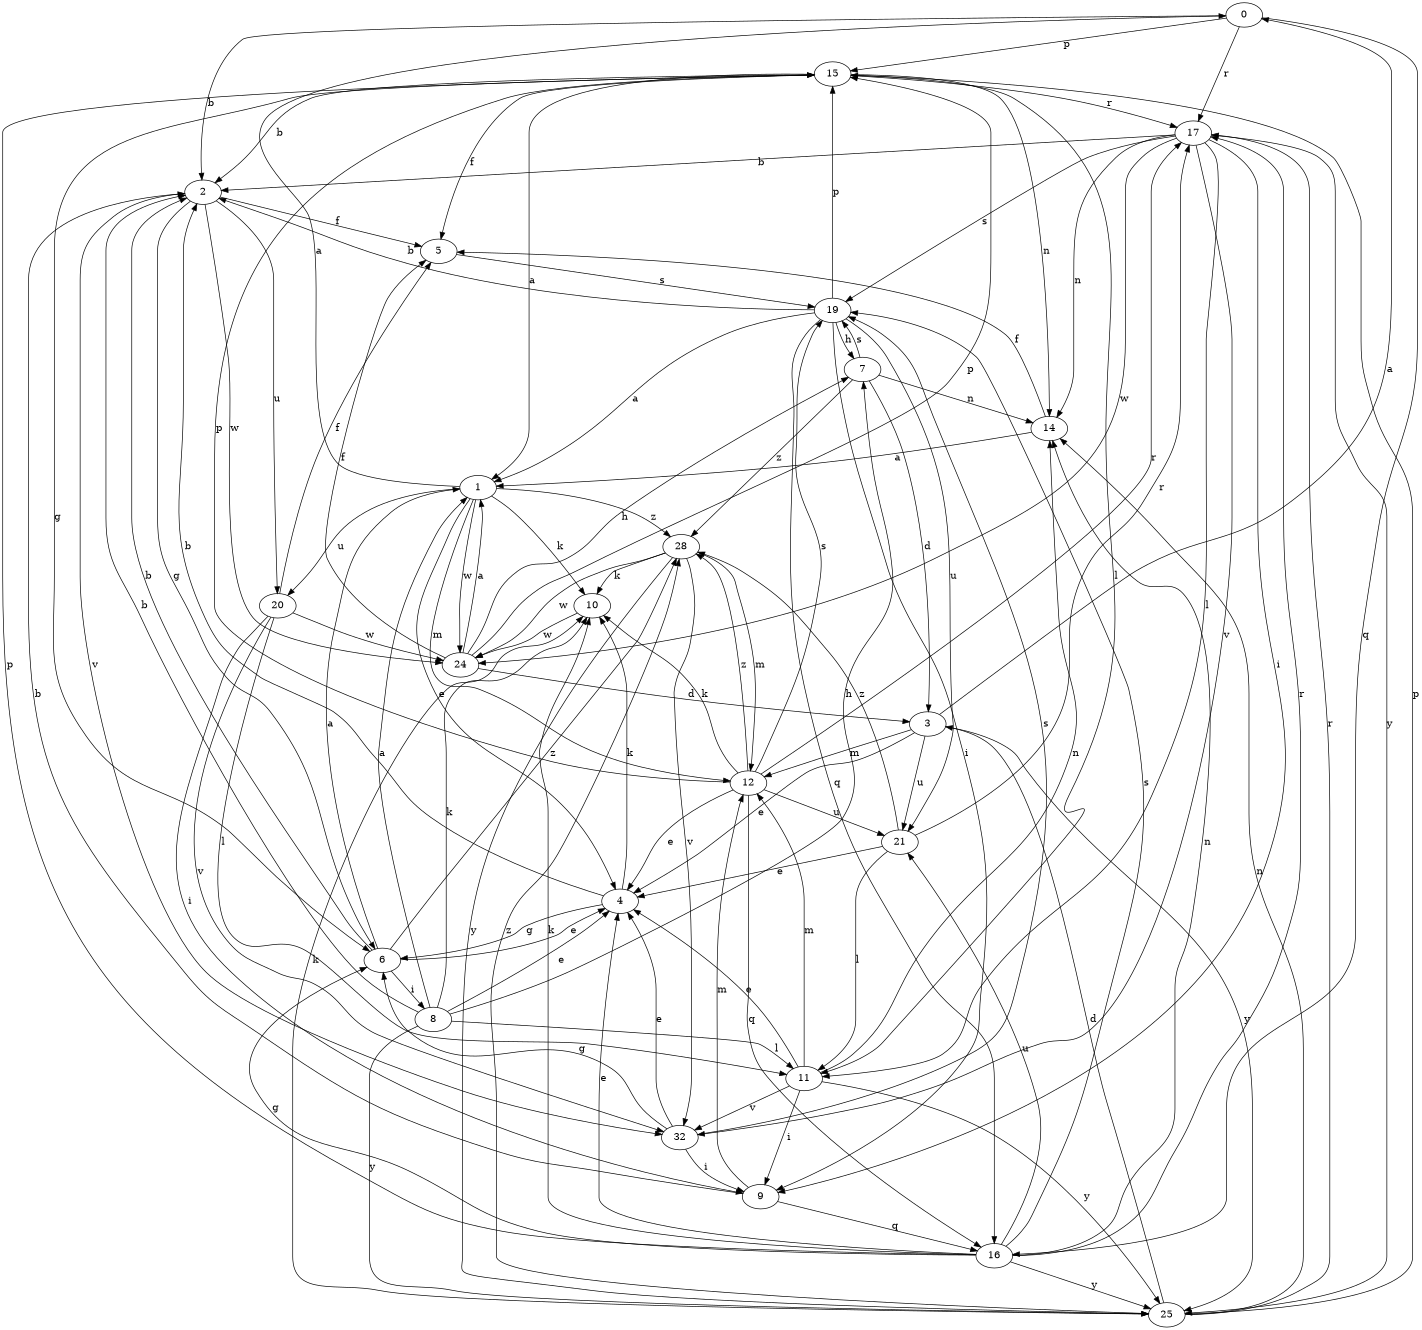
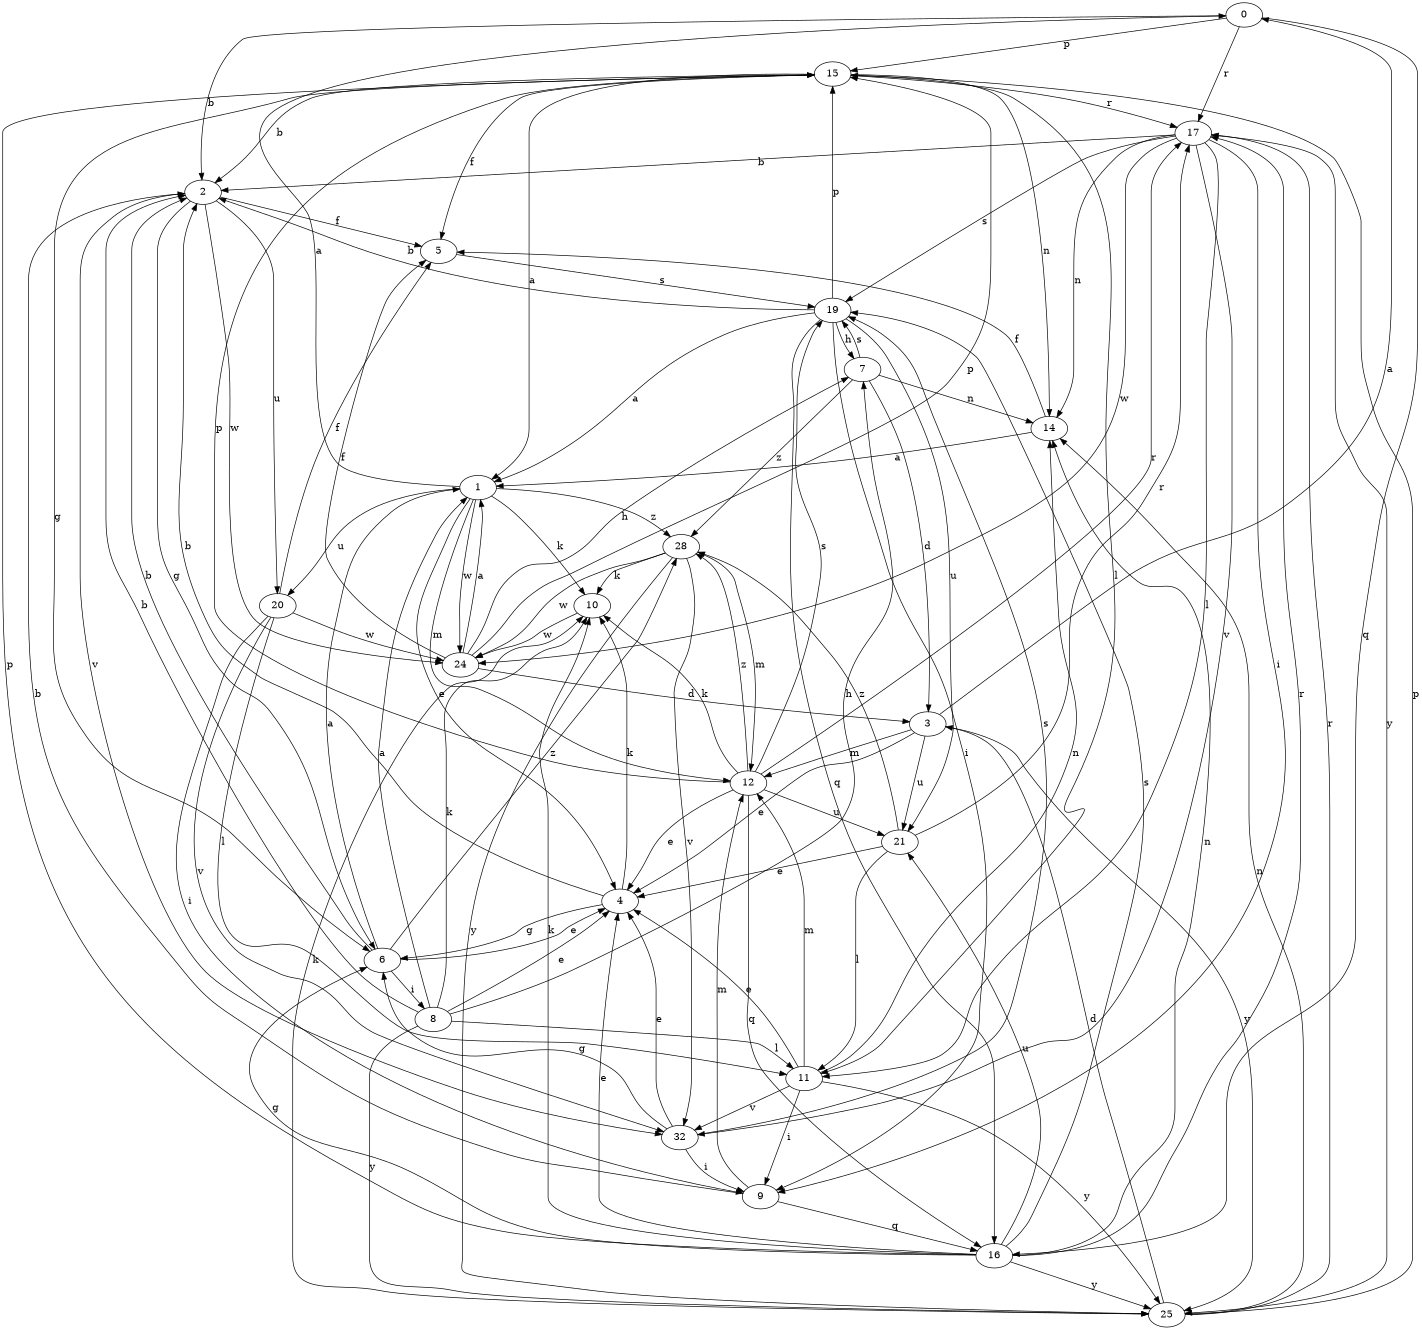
(496, 1252) -> none
